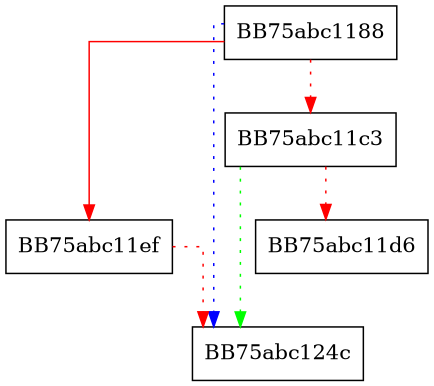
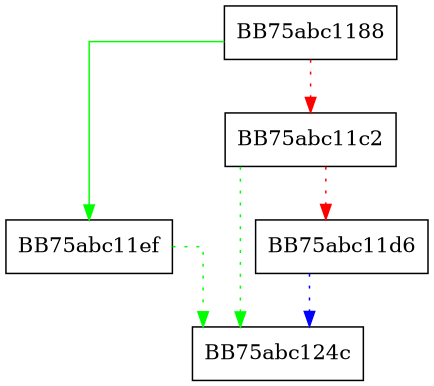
(89, 56) -> (89, 56)
(311, 140) -> (311, 140)
(214, 163) -> (309, 293)
(203, 264) -> (203, 264)
